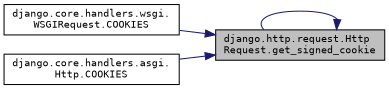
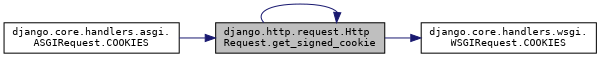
(192, 32) -> (398, 38)
(92, 69) -> (92, 38)
